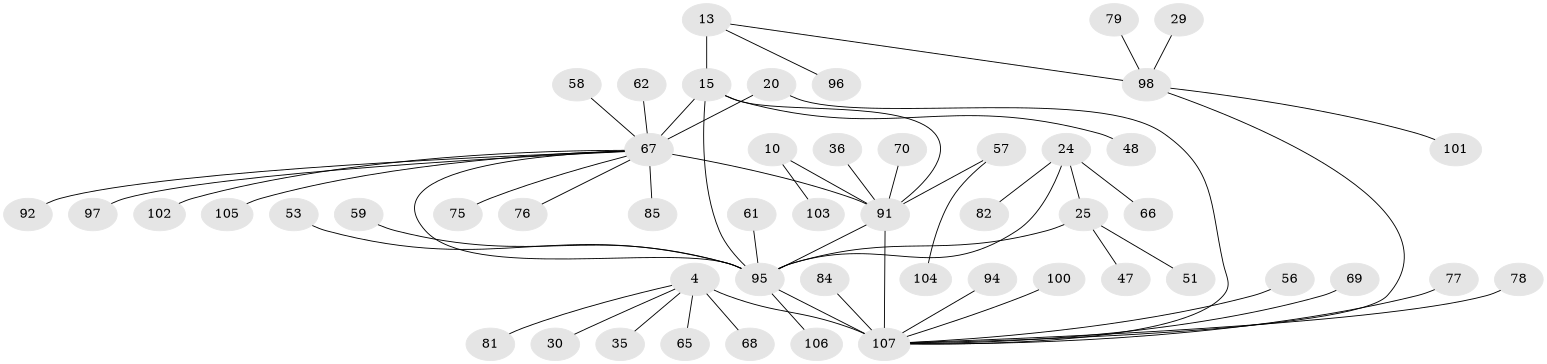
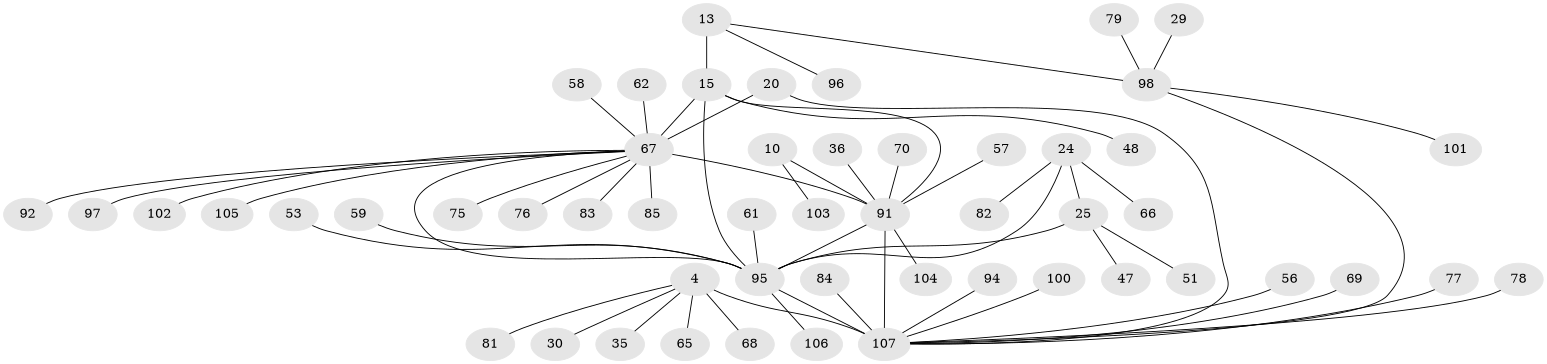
(947, 207) -> (901, 241)
none -> (588, 215)
